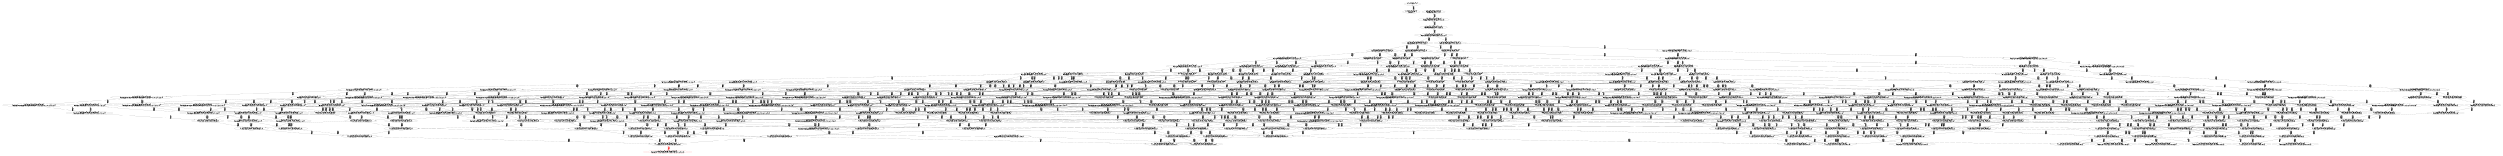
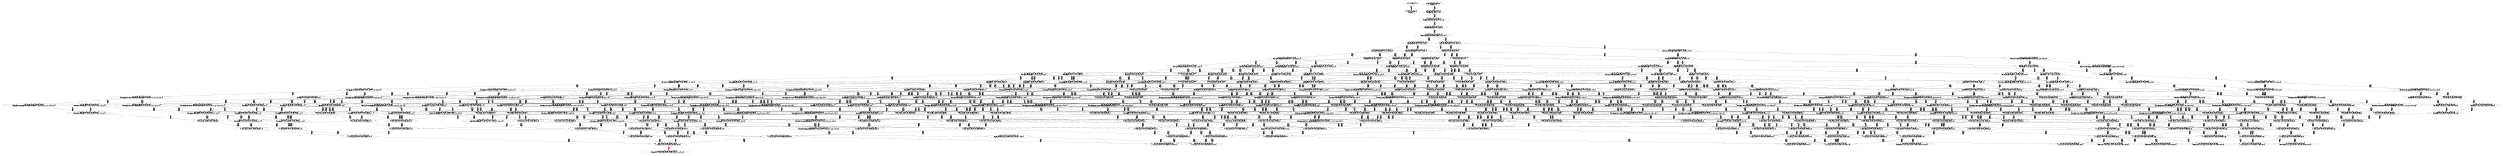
none -> (1434, 4)
(1413, 8) -> (1410, 8)
